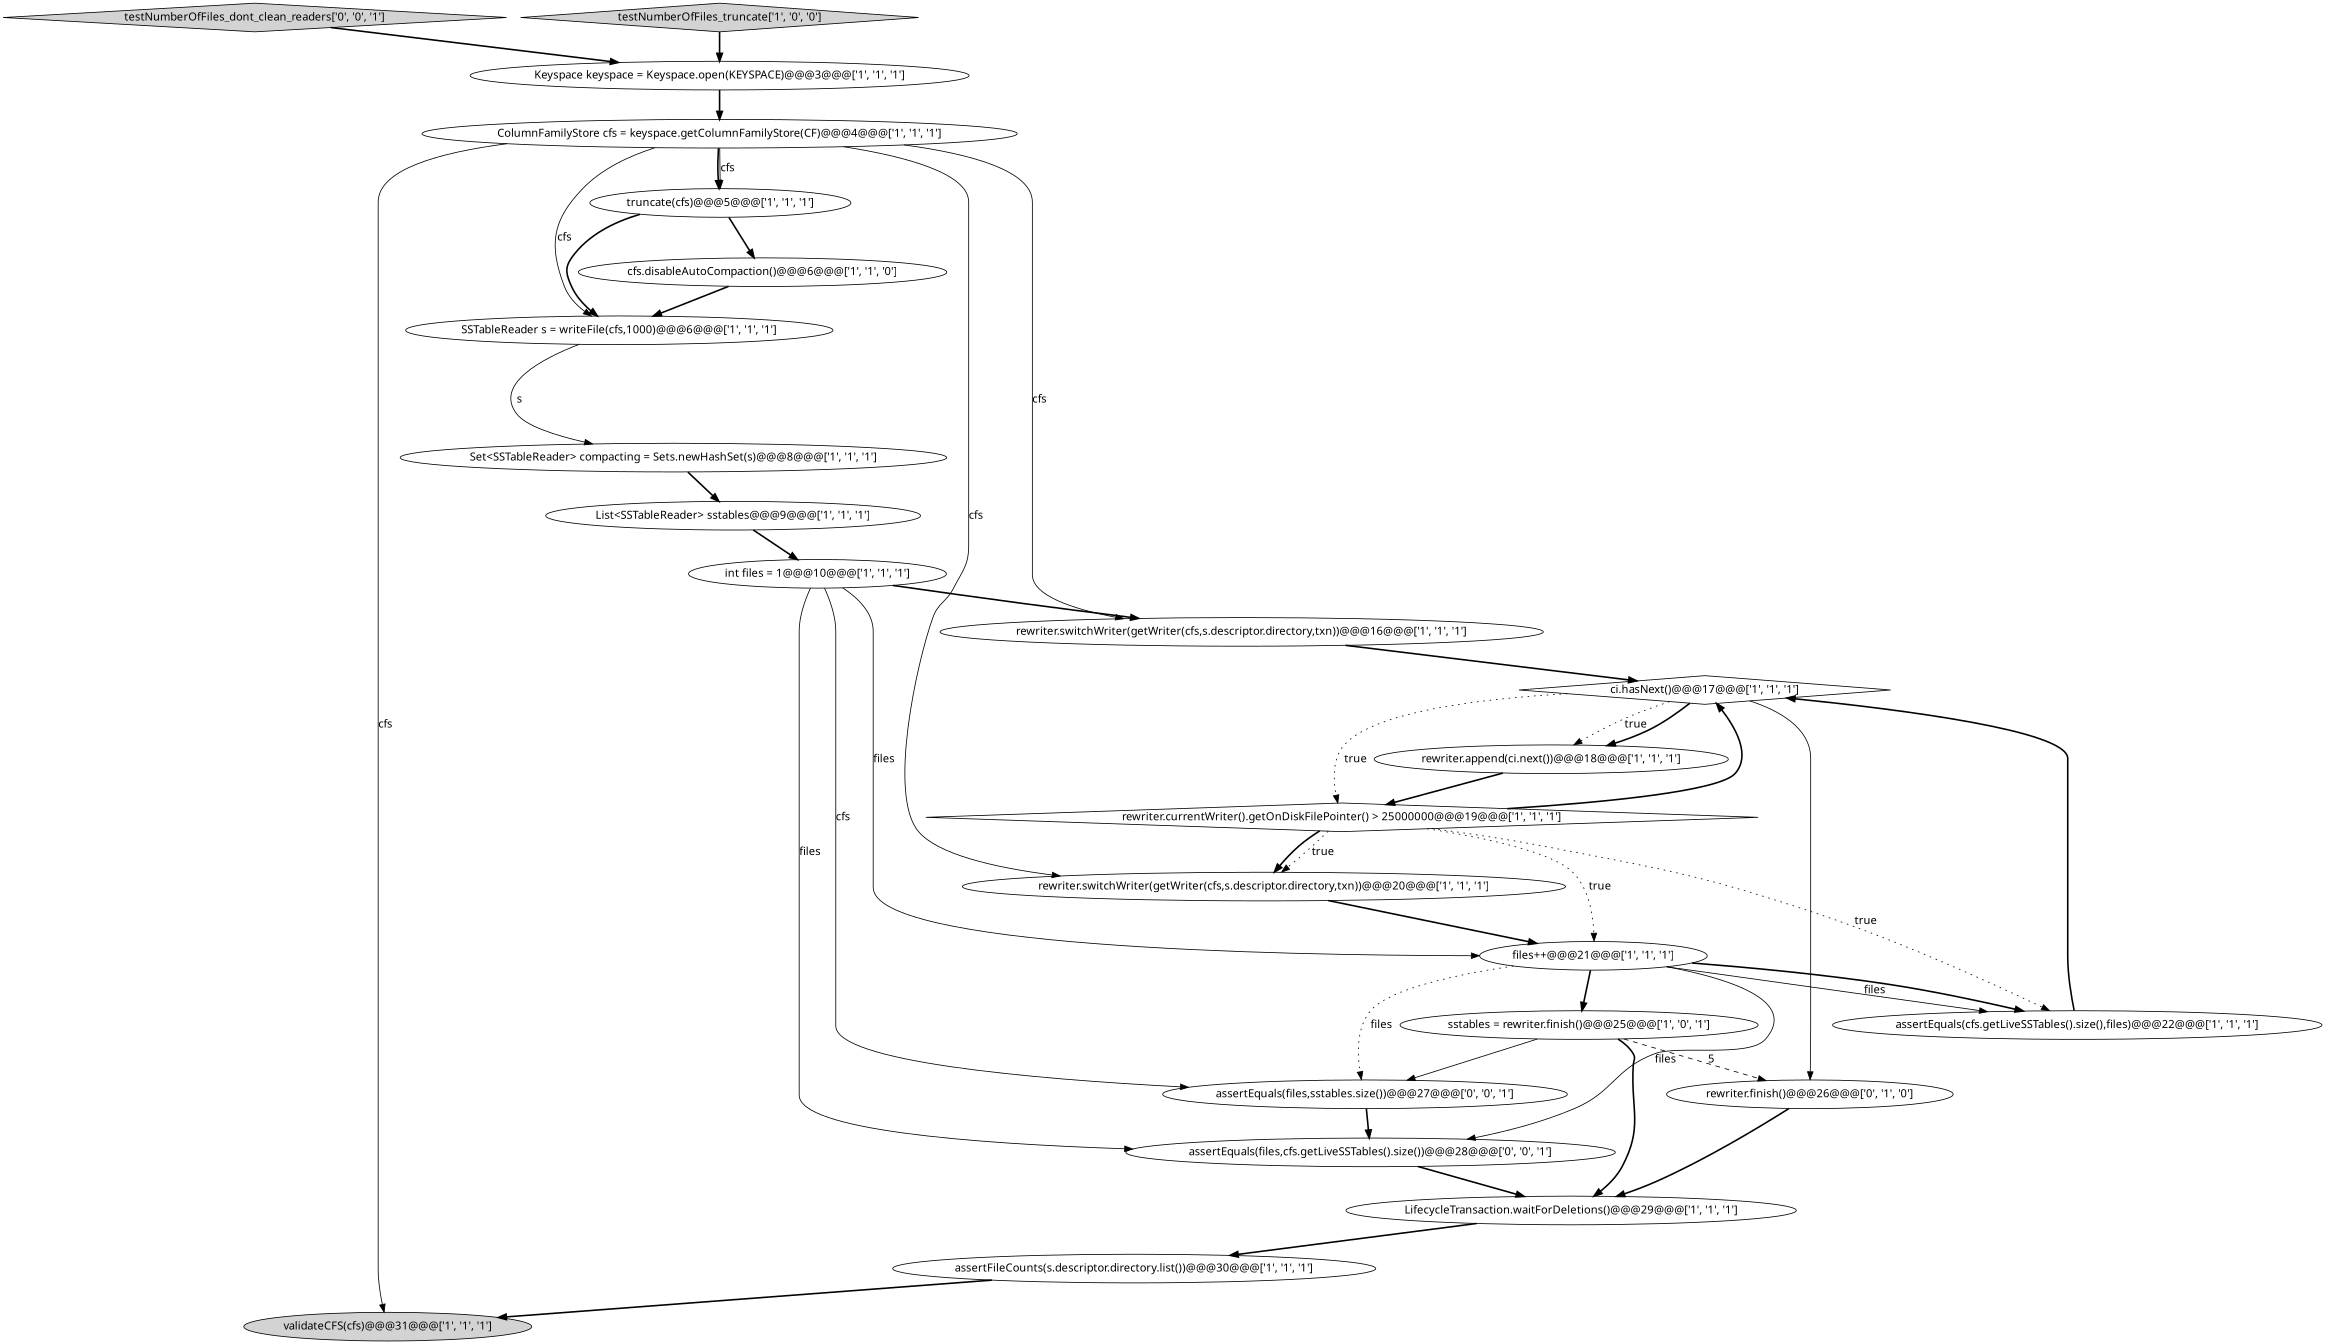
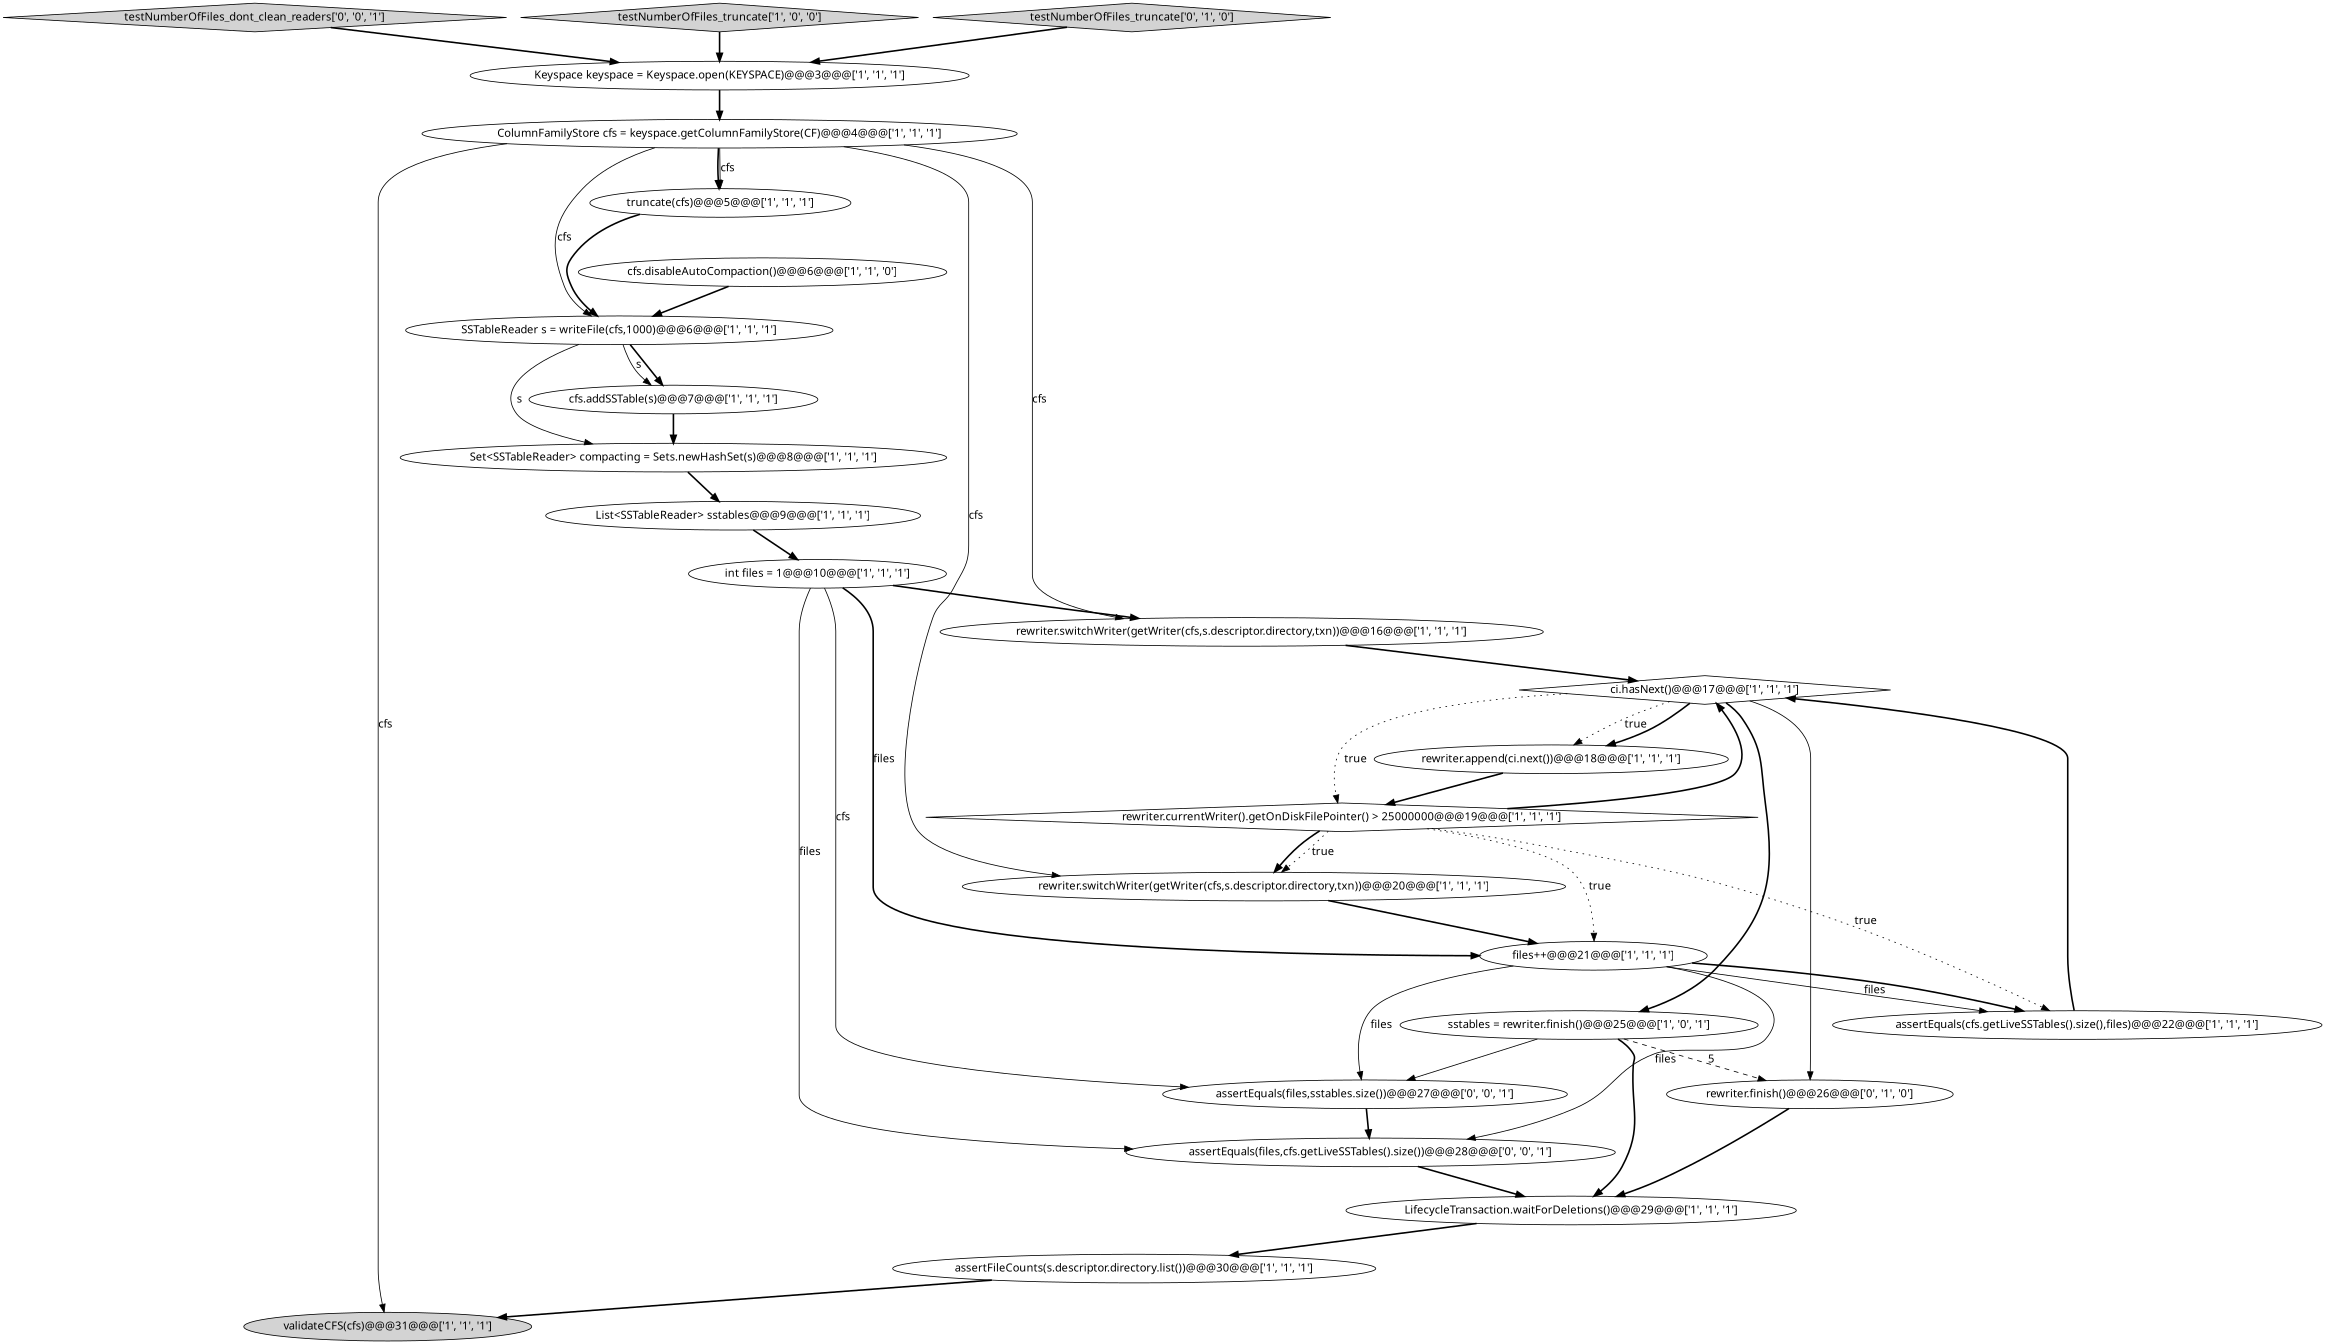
none -> (1132, 18)
(739, 234) -> none
none -> (673, 400)
(1011, 935) -> (1011, 935)
(1587, 986) -> (1767, 878)
(1408, 989) -> (1408, 989)
